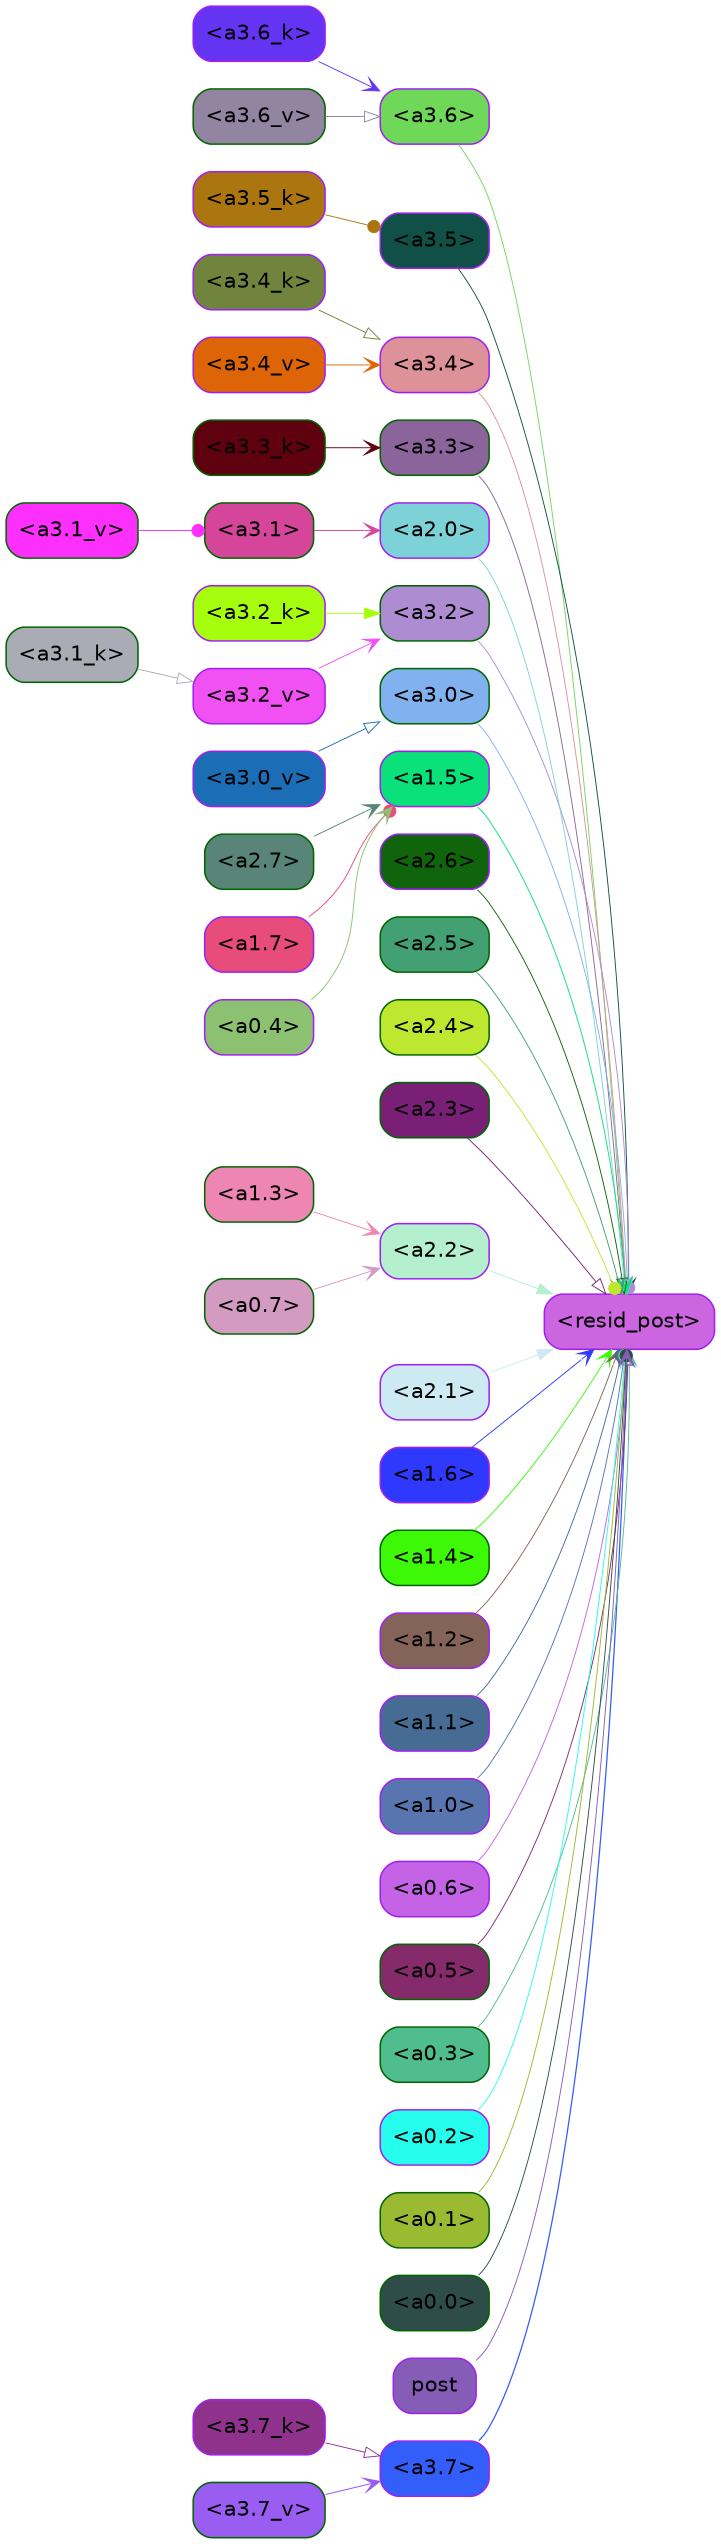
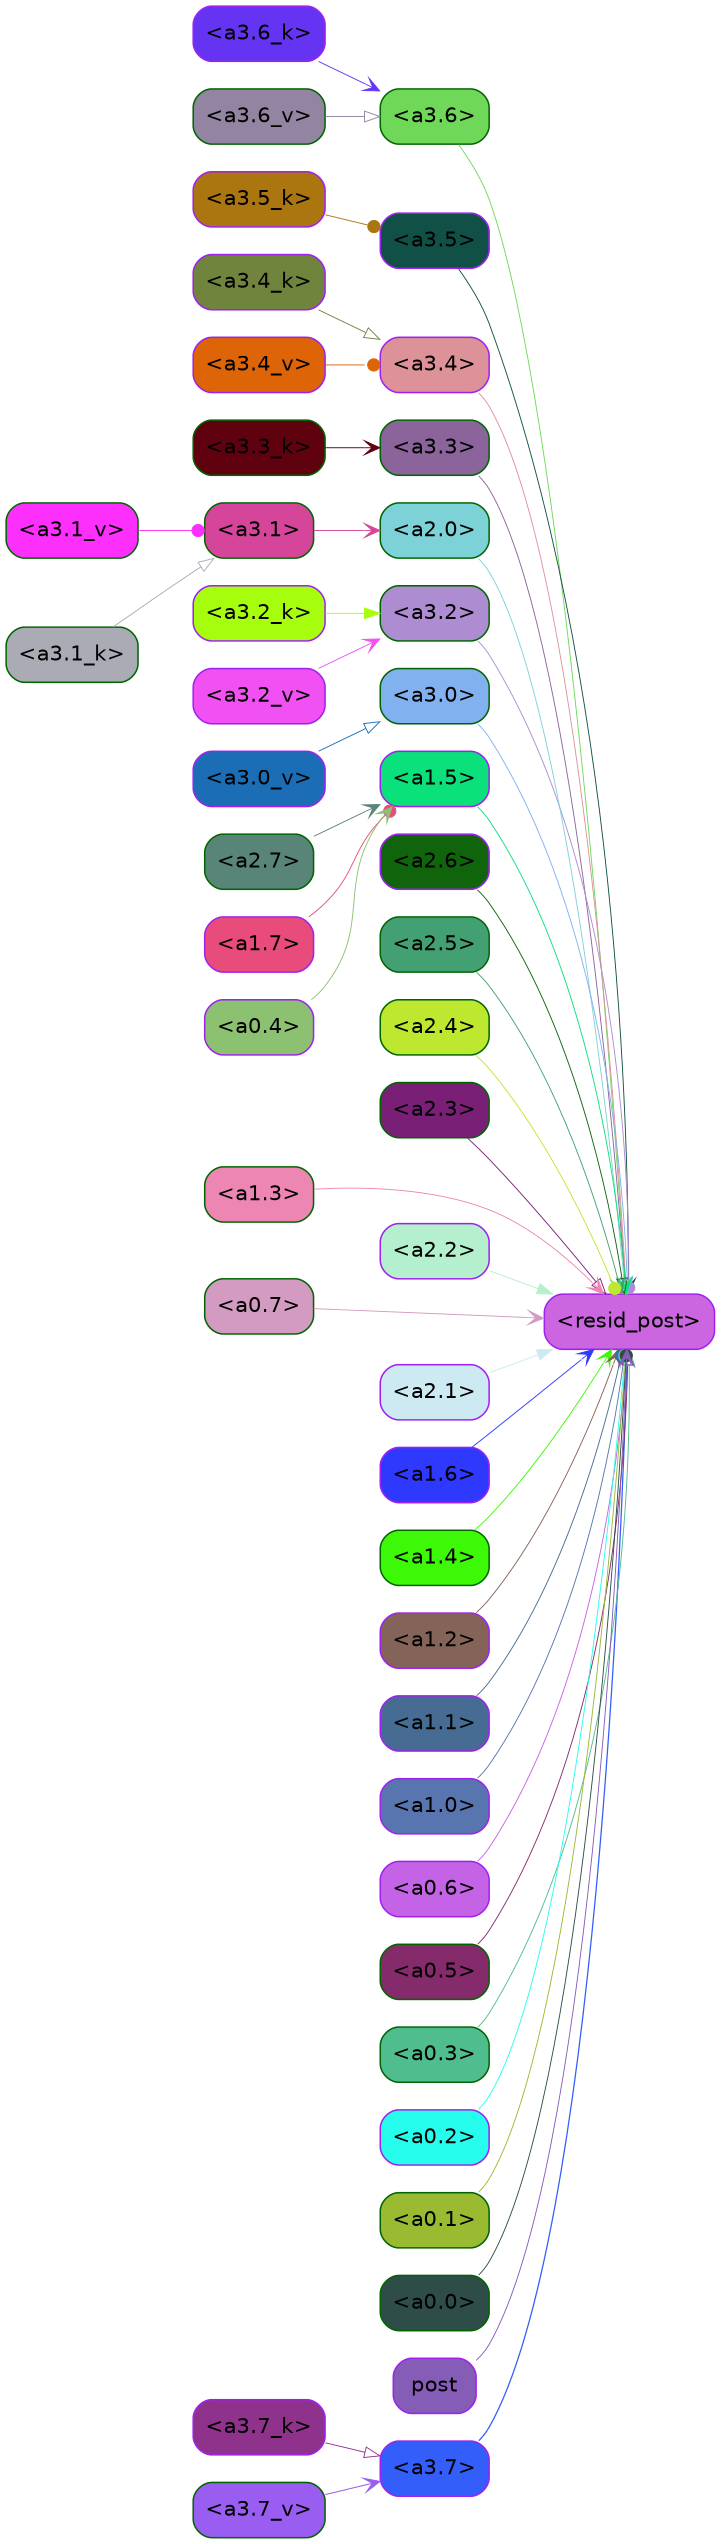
(435, 117) -> (435, 117)
(345, 365) -> (345, 365)
(435, 531) -> (435, 531)
(158, 674) -> (157, 597)
(340, 1220) -> (465, 1202)
(340, 1281) -> (421, 1313)
(599, 1708) -> (599, 1708)
